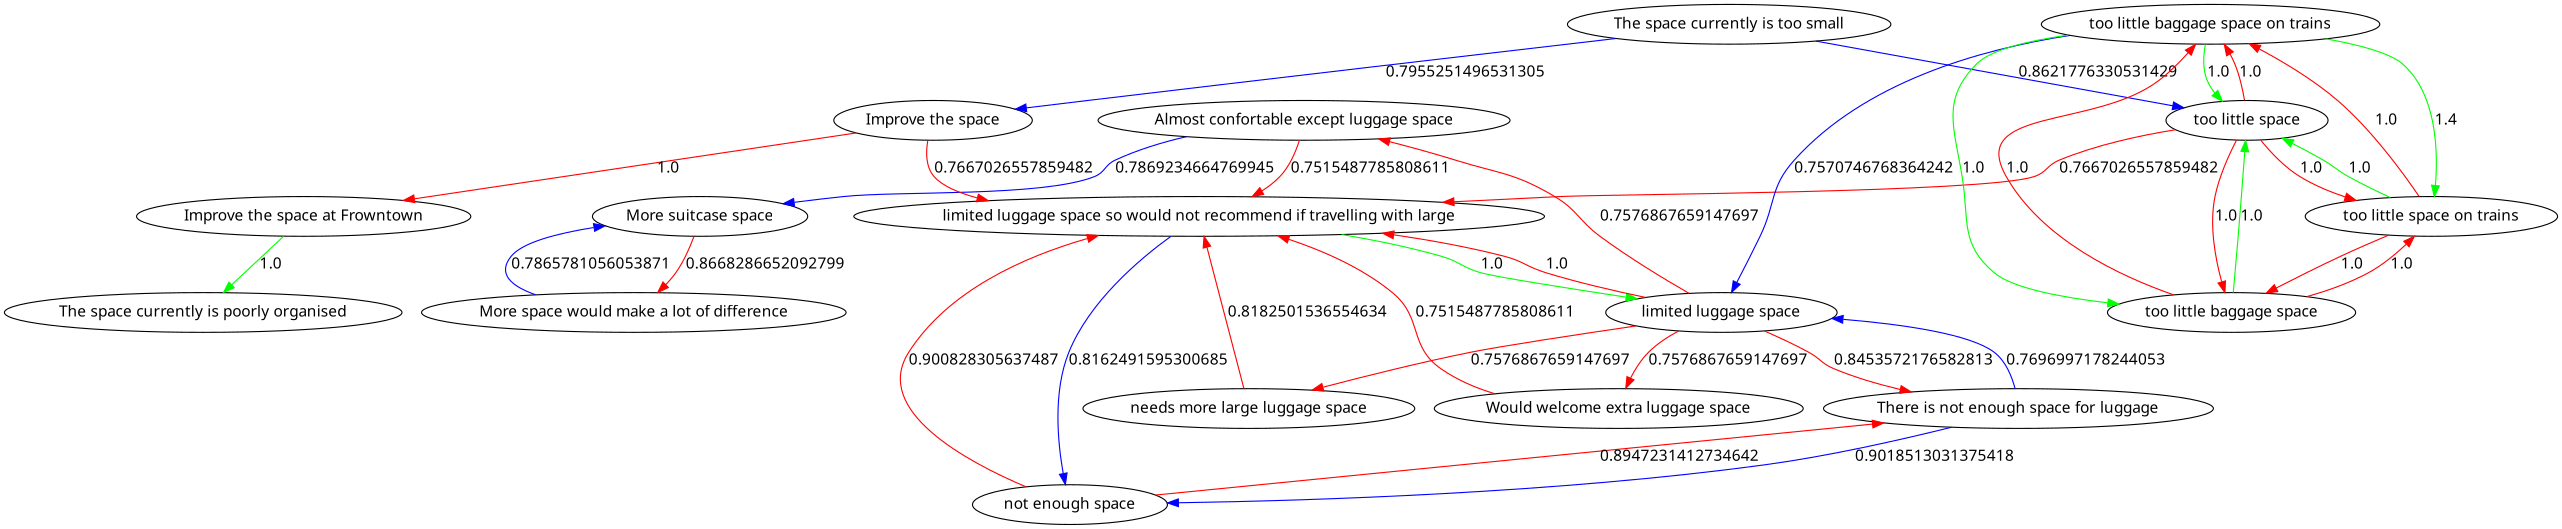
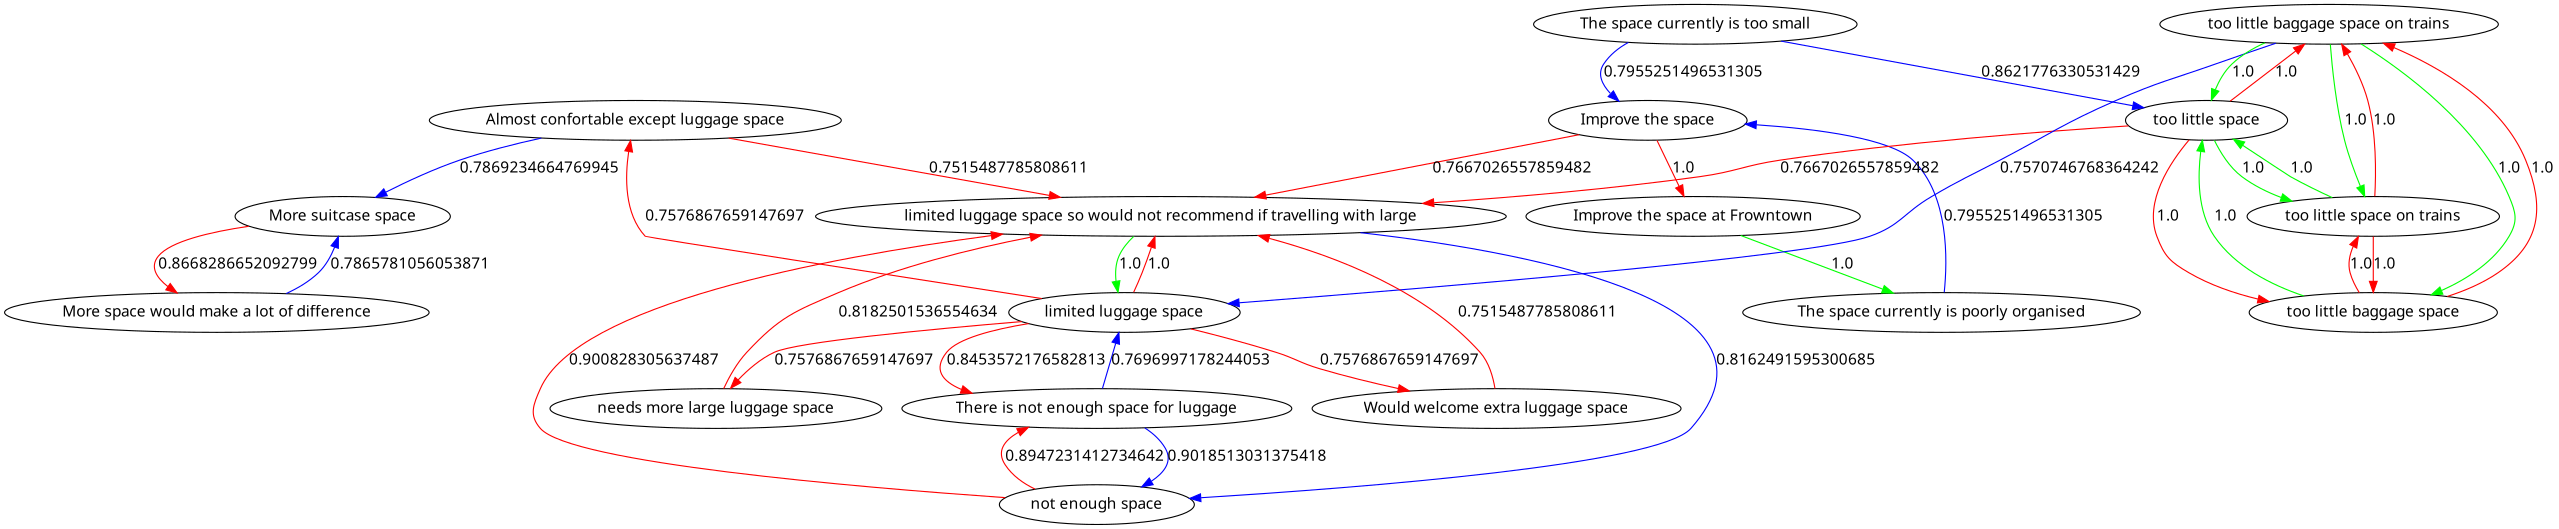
(2446, 120) -> (2356, 120)
none -> (1904, 154)
(2298, 176) -> (2241, 176)
